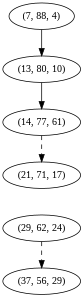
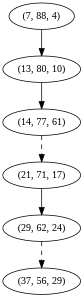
none -> (42, 198)
